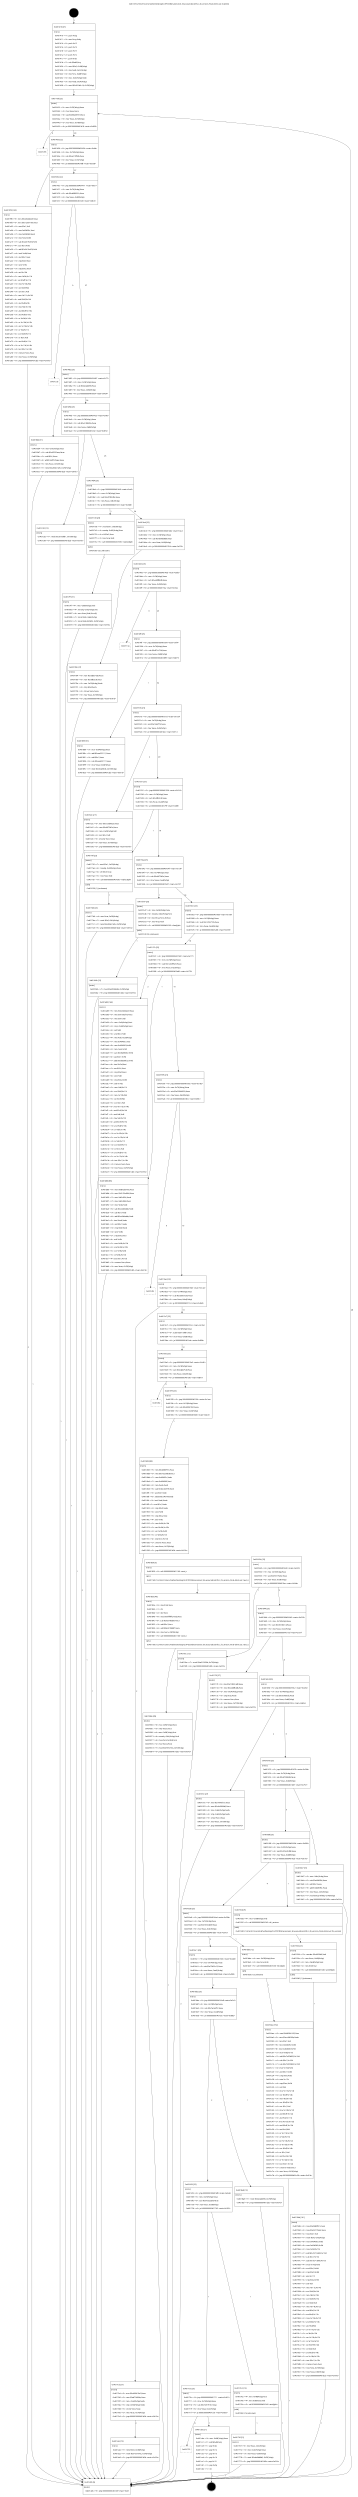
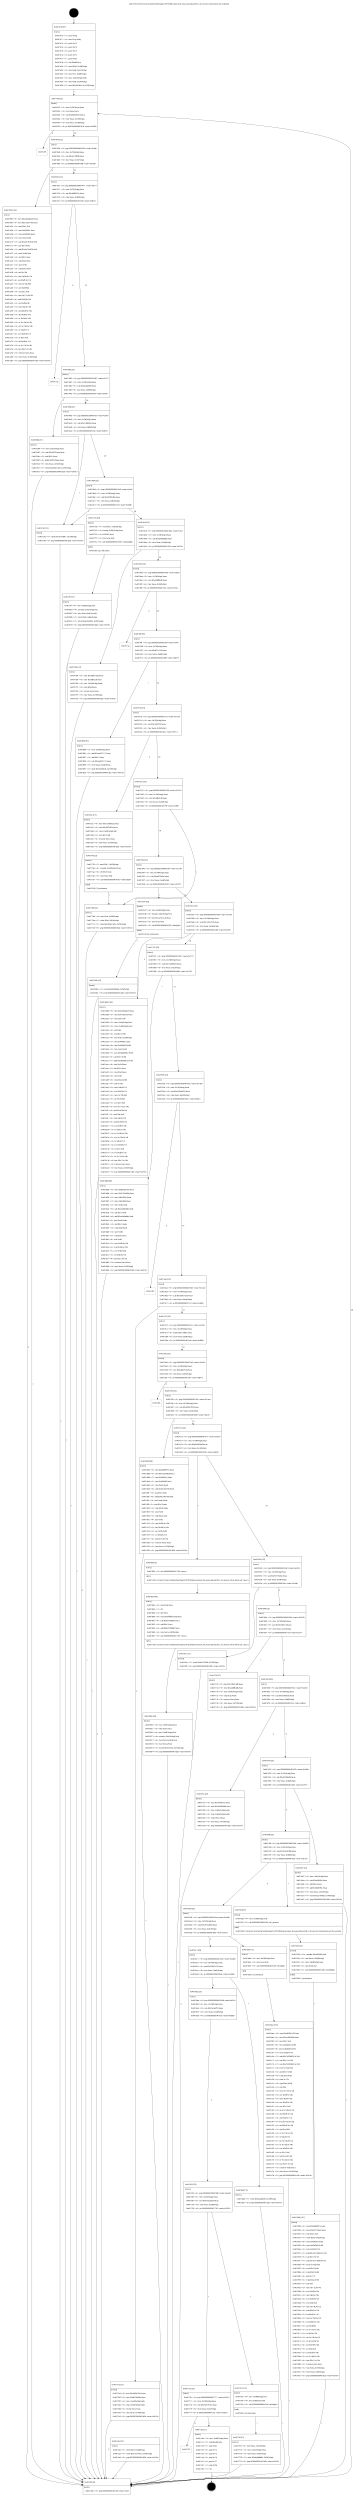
(110, 511) -> (82, 516)
none -> (159, 555)
(145, 831) -> (193, 882)
(144, 986) -> (142, 946)
none -> (197, 1440)
(225, 2104) -> (255, 2079)
(135, 2428) -> (105, 2448)
